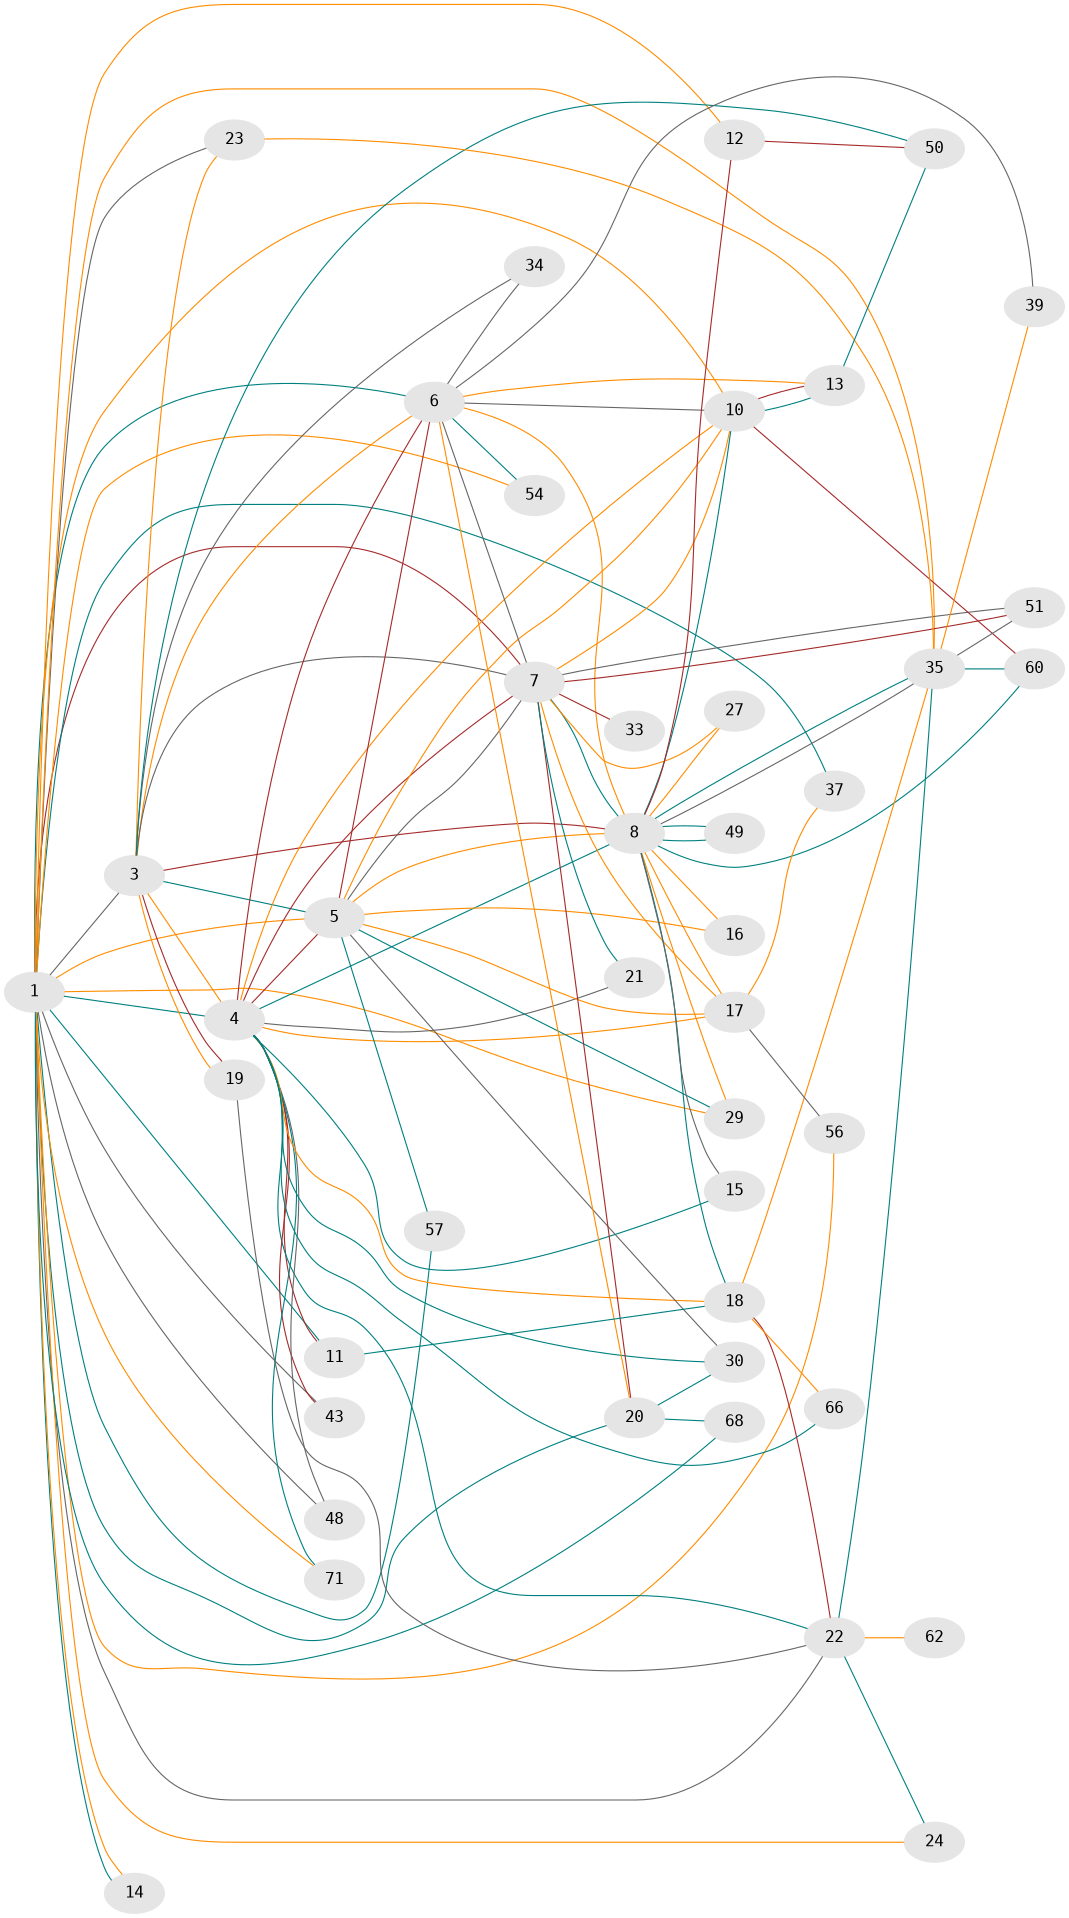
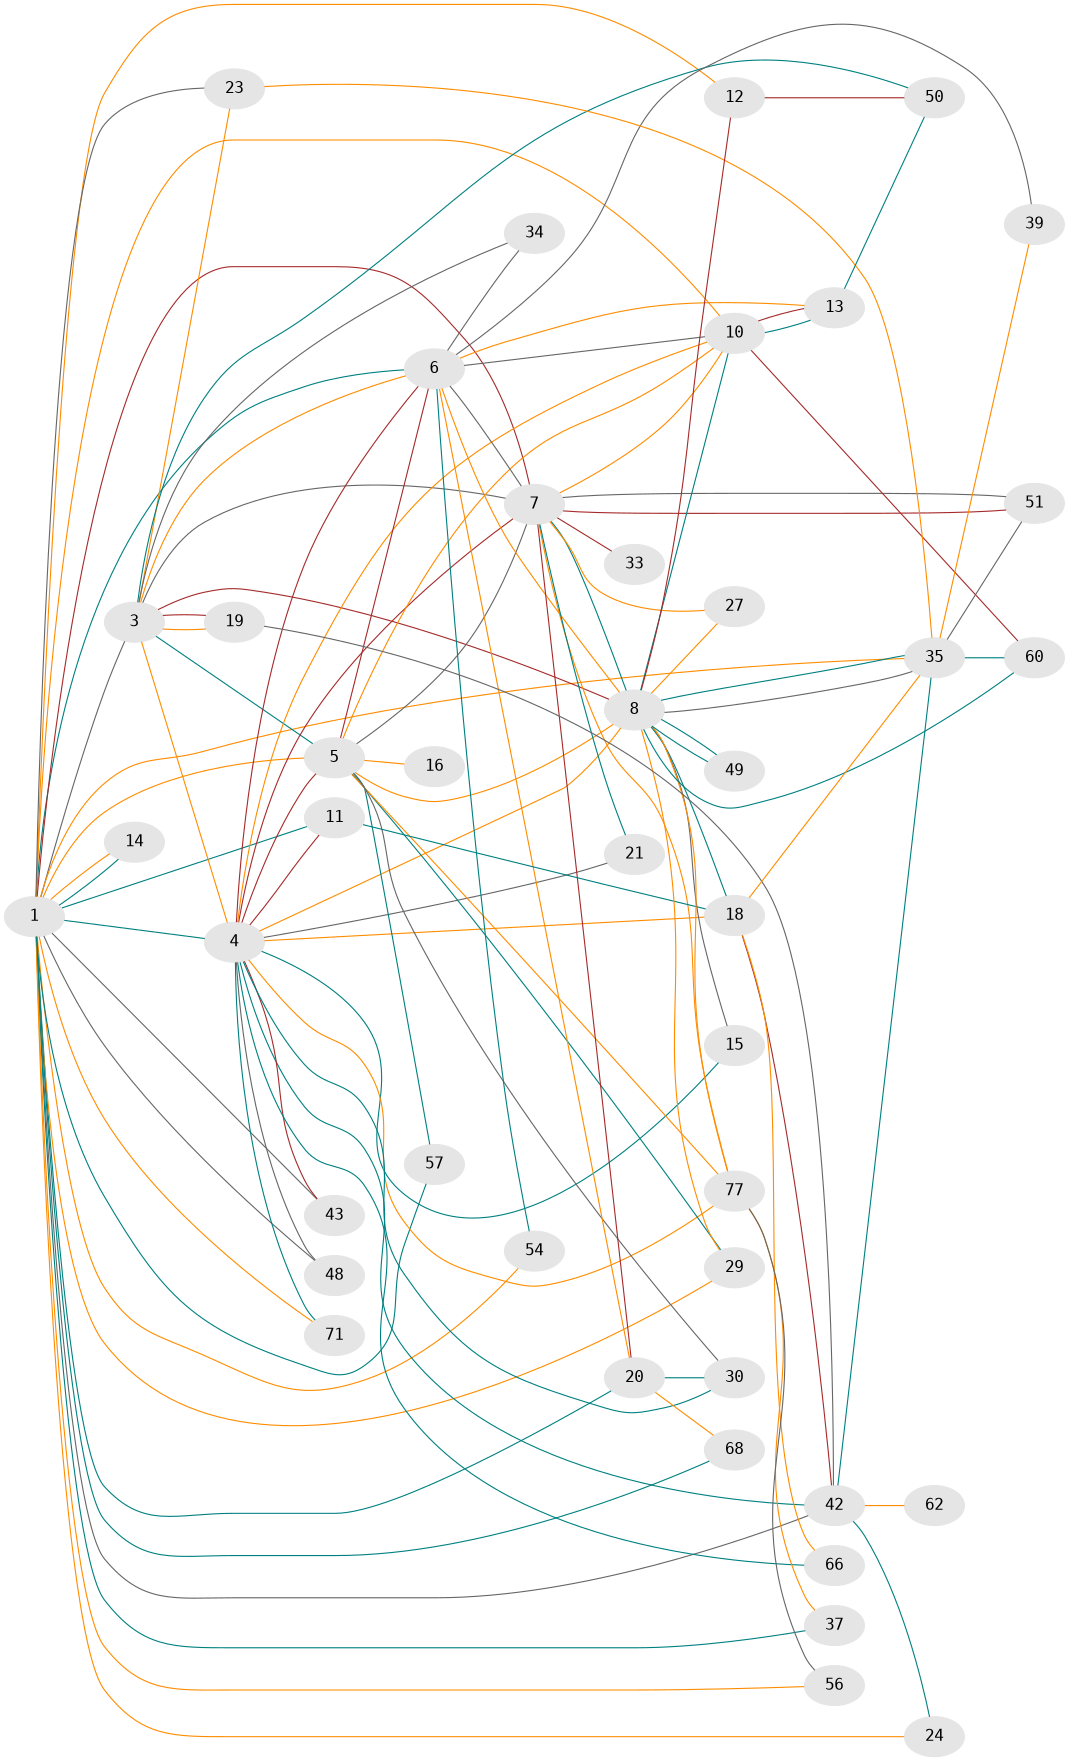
(685, 885) -> none
(434, 927) -> (459, 838)
(734, 1012) -> (734, 1191)
(685, 1420) -> (684, 1414)
(834, 1638) -> (834, 1506)
